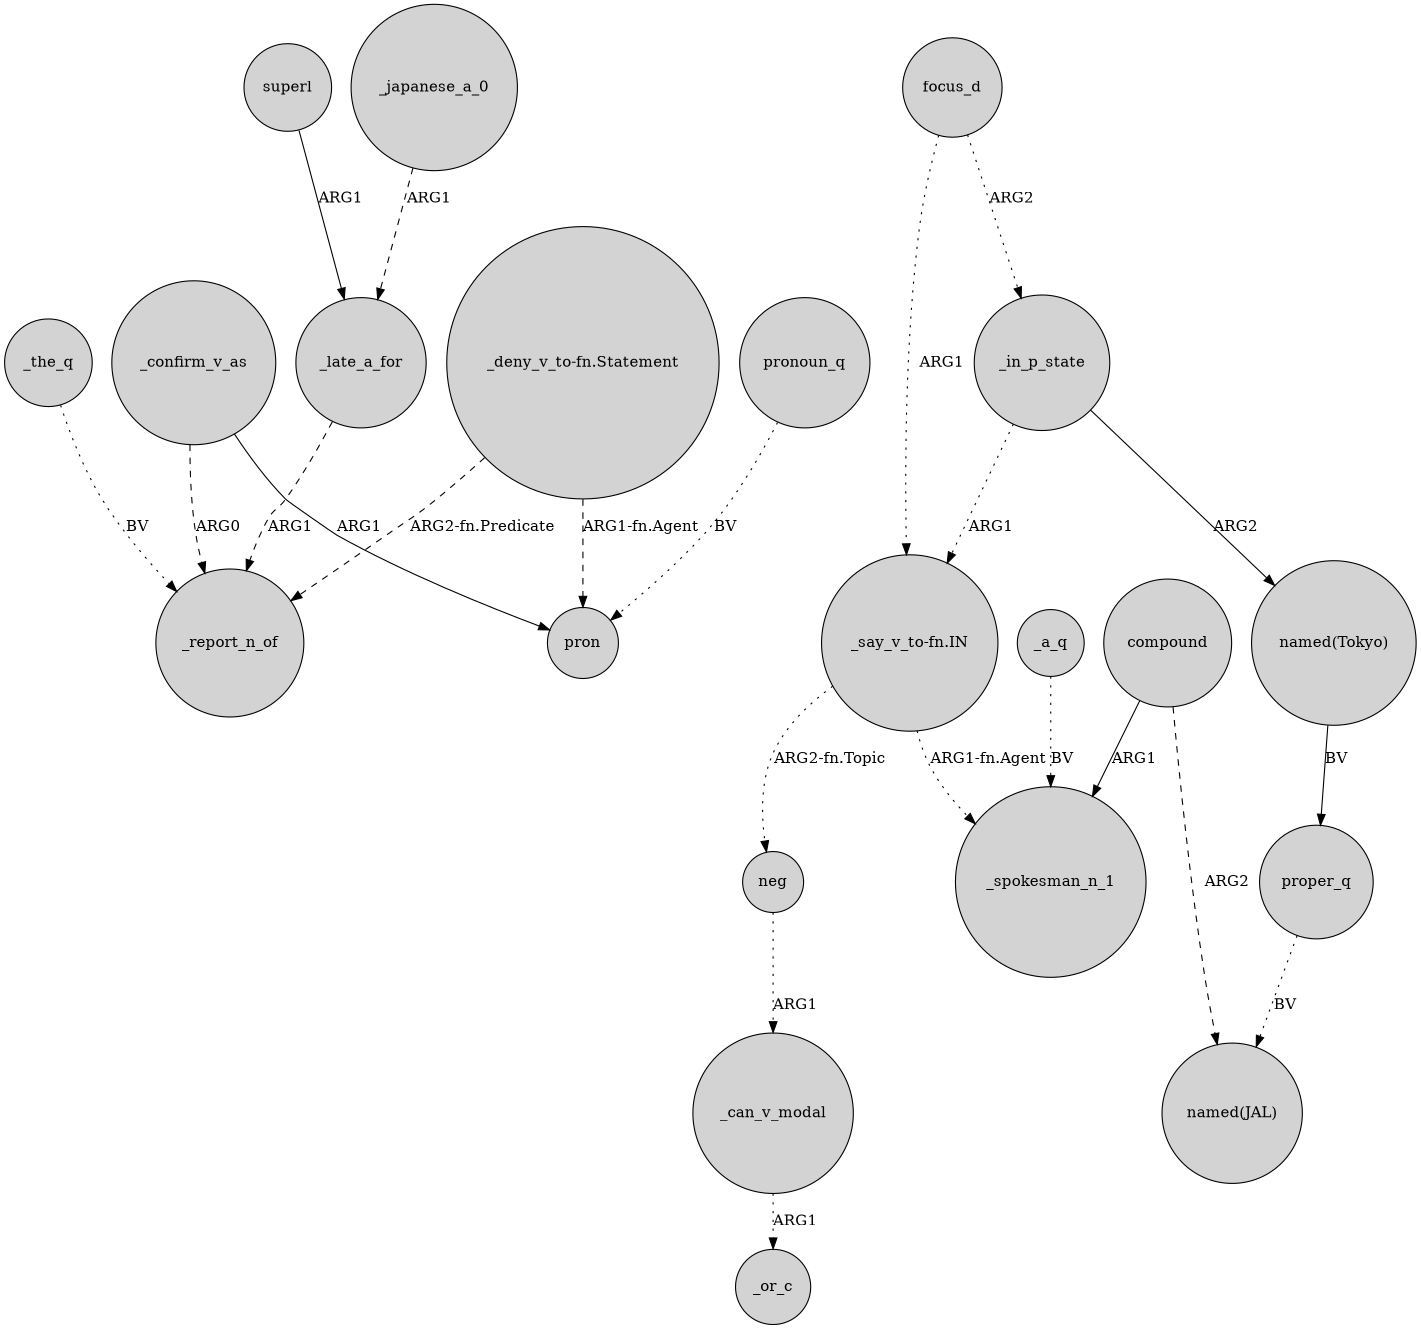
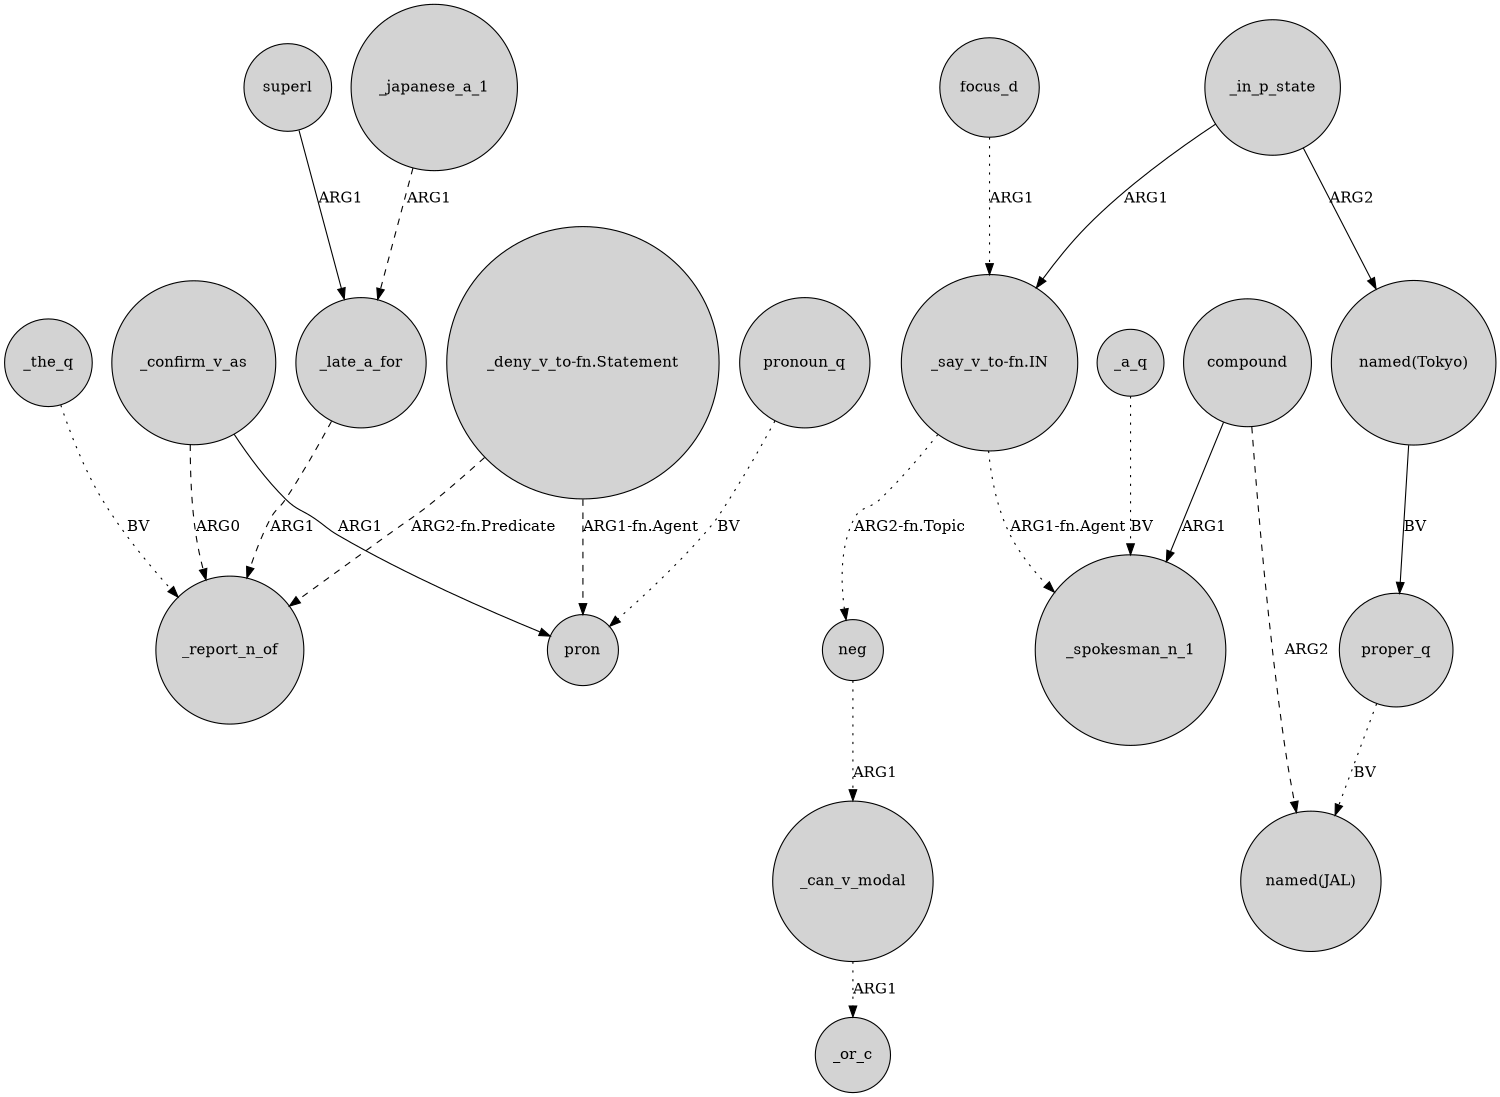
(434, 87) -> (434, 87)
(993, 211) -> none
(983, 489) -> (1122, 194)
